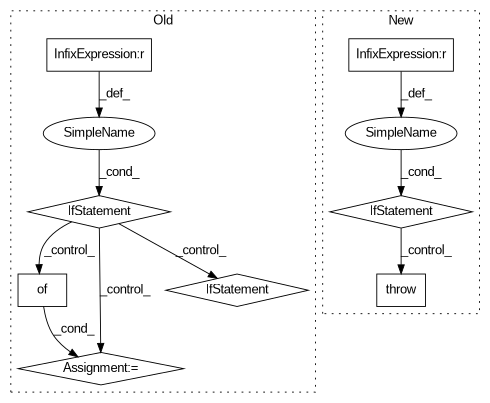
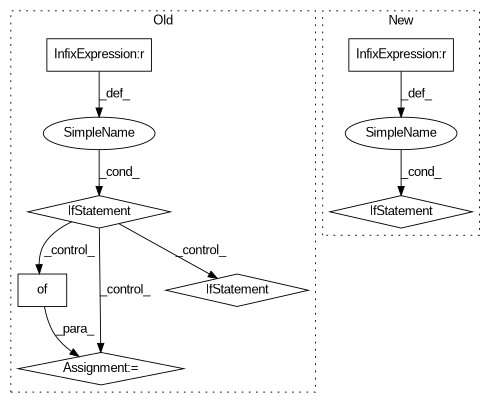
(401, 290) -> none
(74, 329) -> (75, 329)
